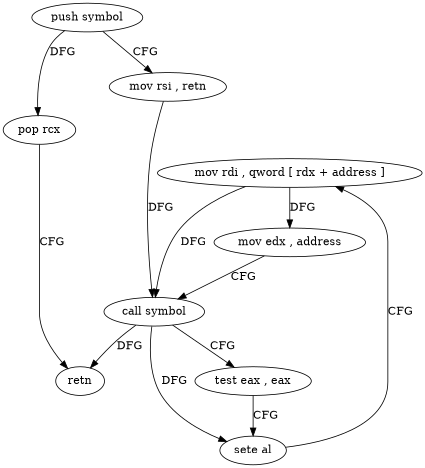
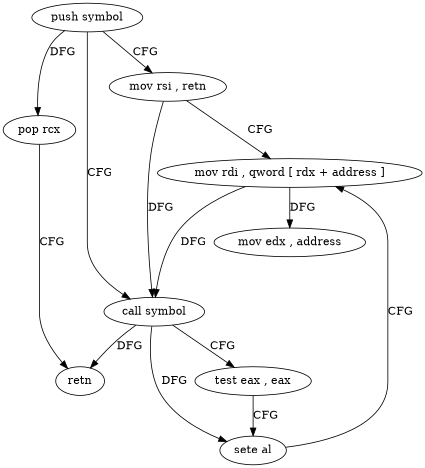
none -> (225, 127)
(225, 276) -> (87, 170)
